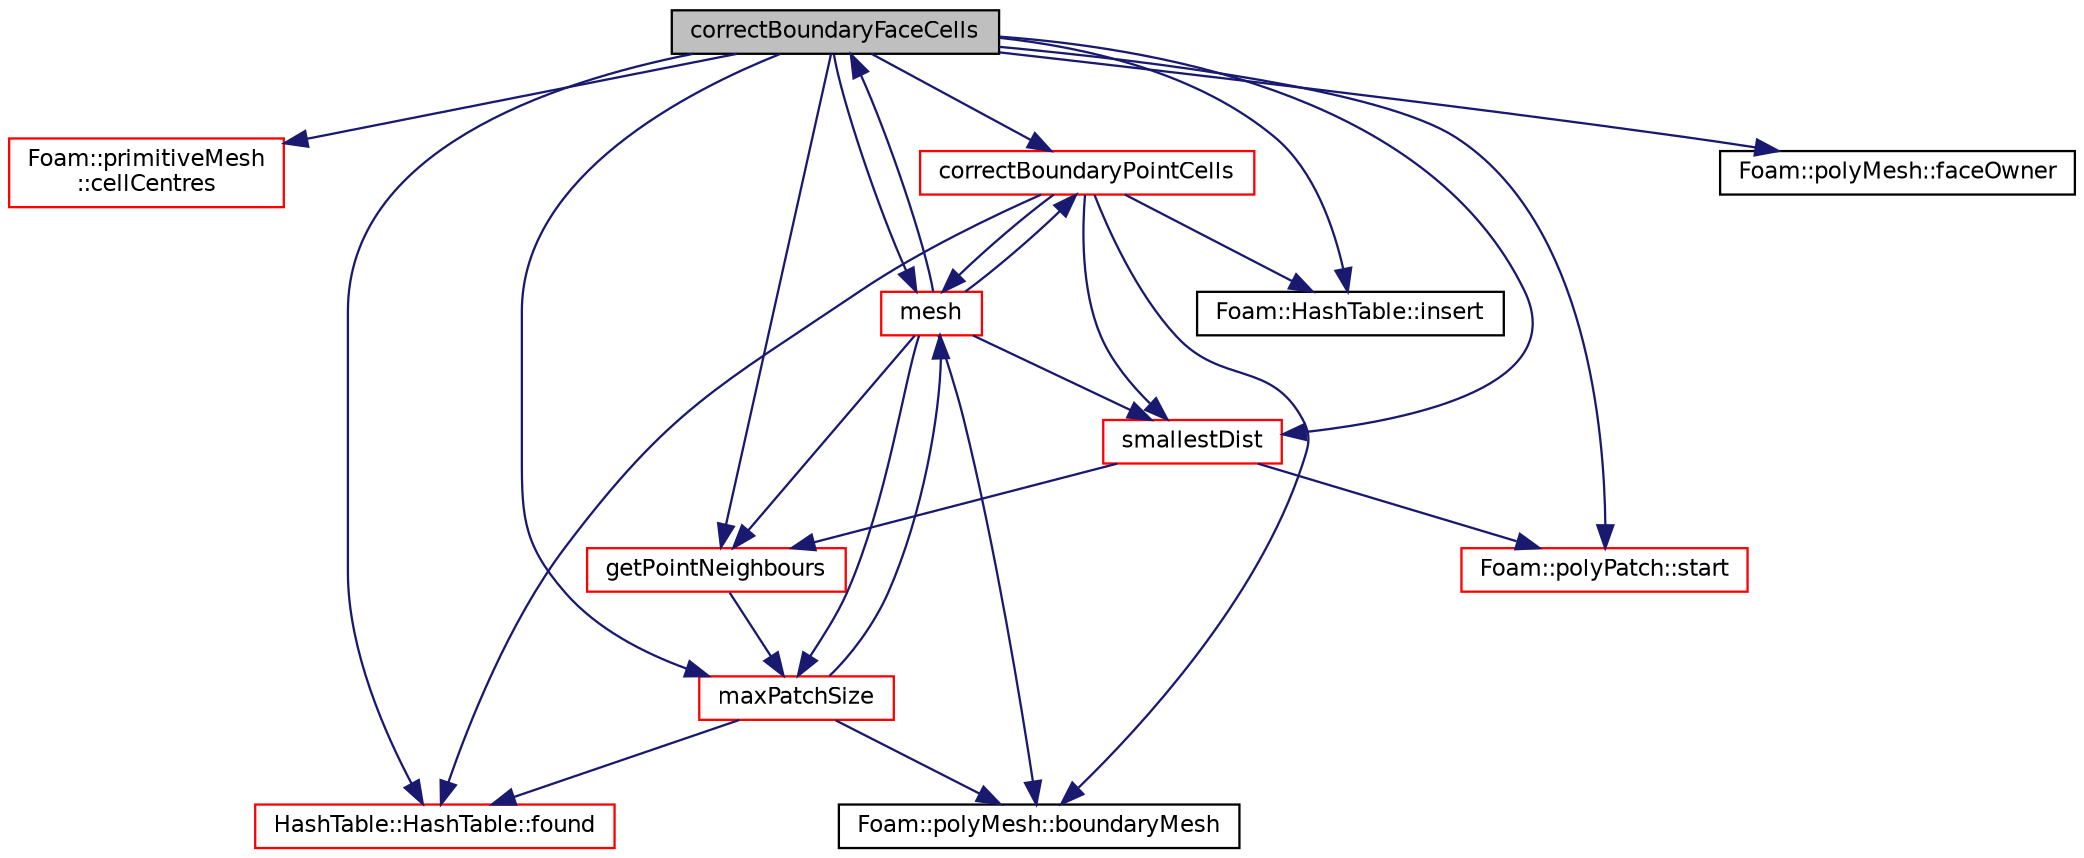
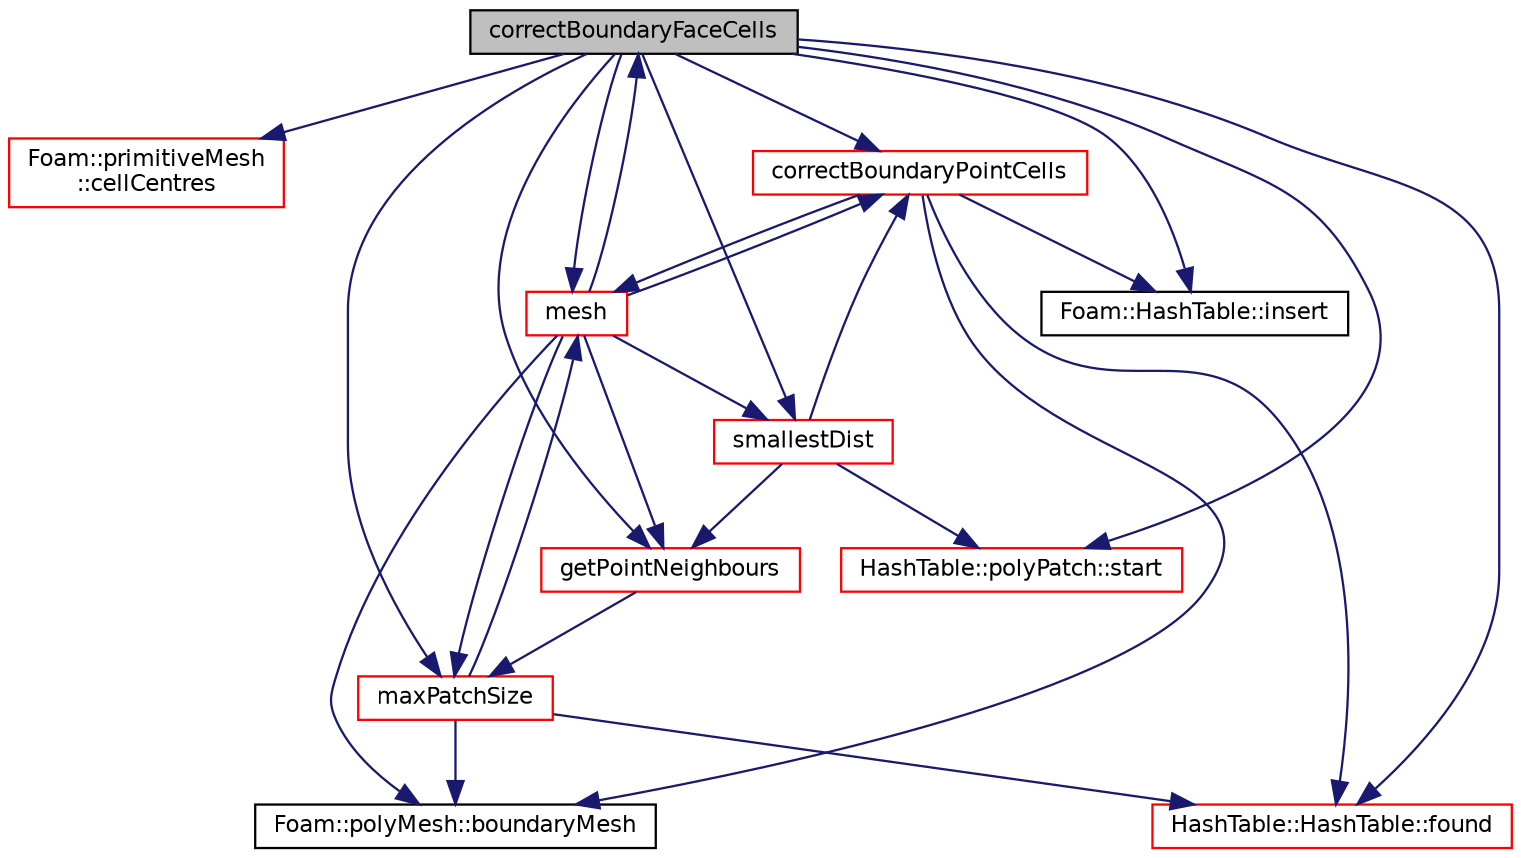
(1897, 173) -> none
(1092, 308) -> (848, 315)
(1605, 570) -> (1012, 570)
